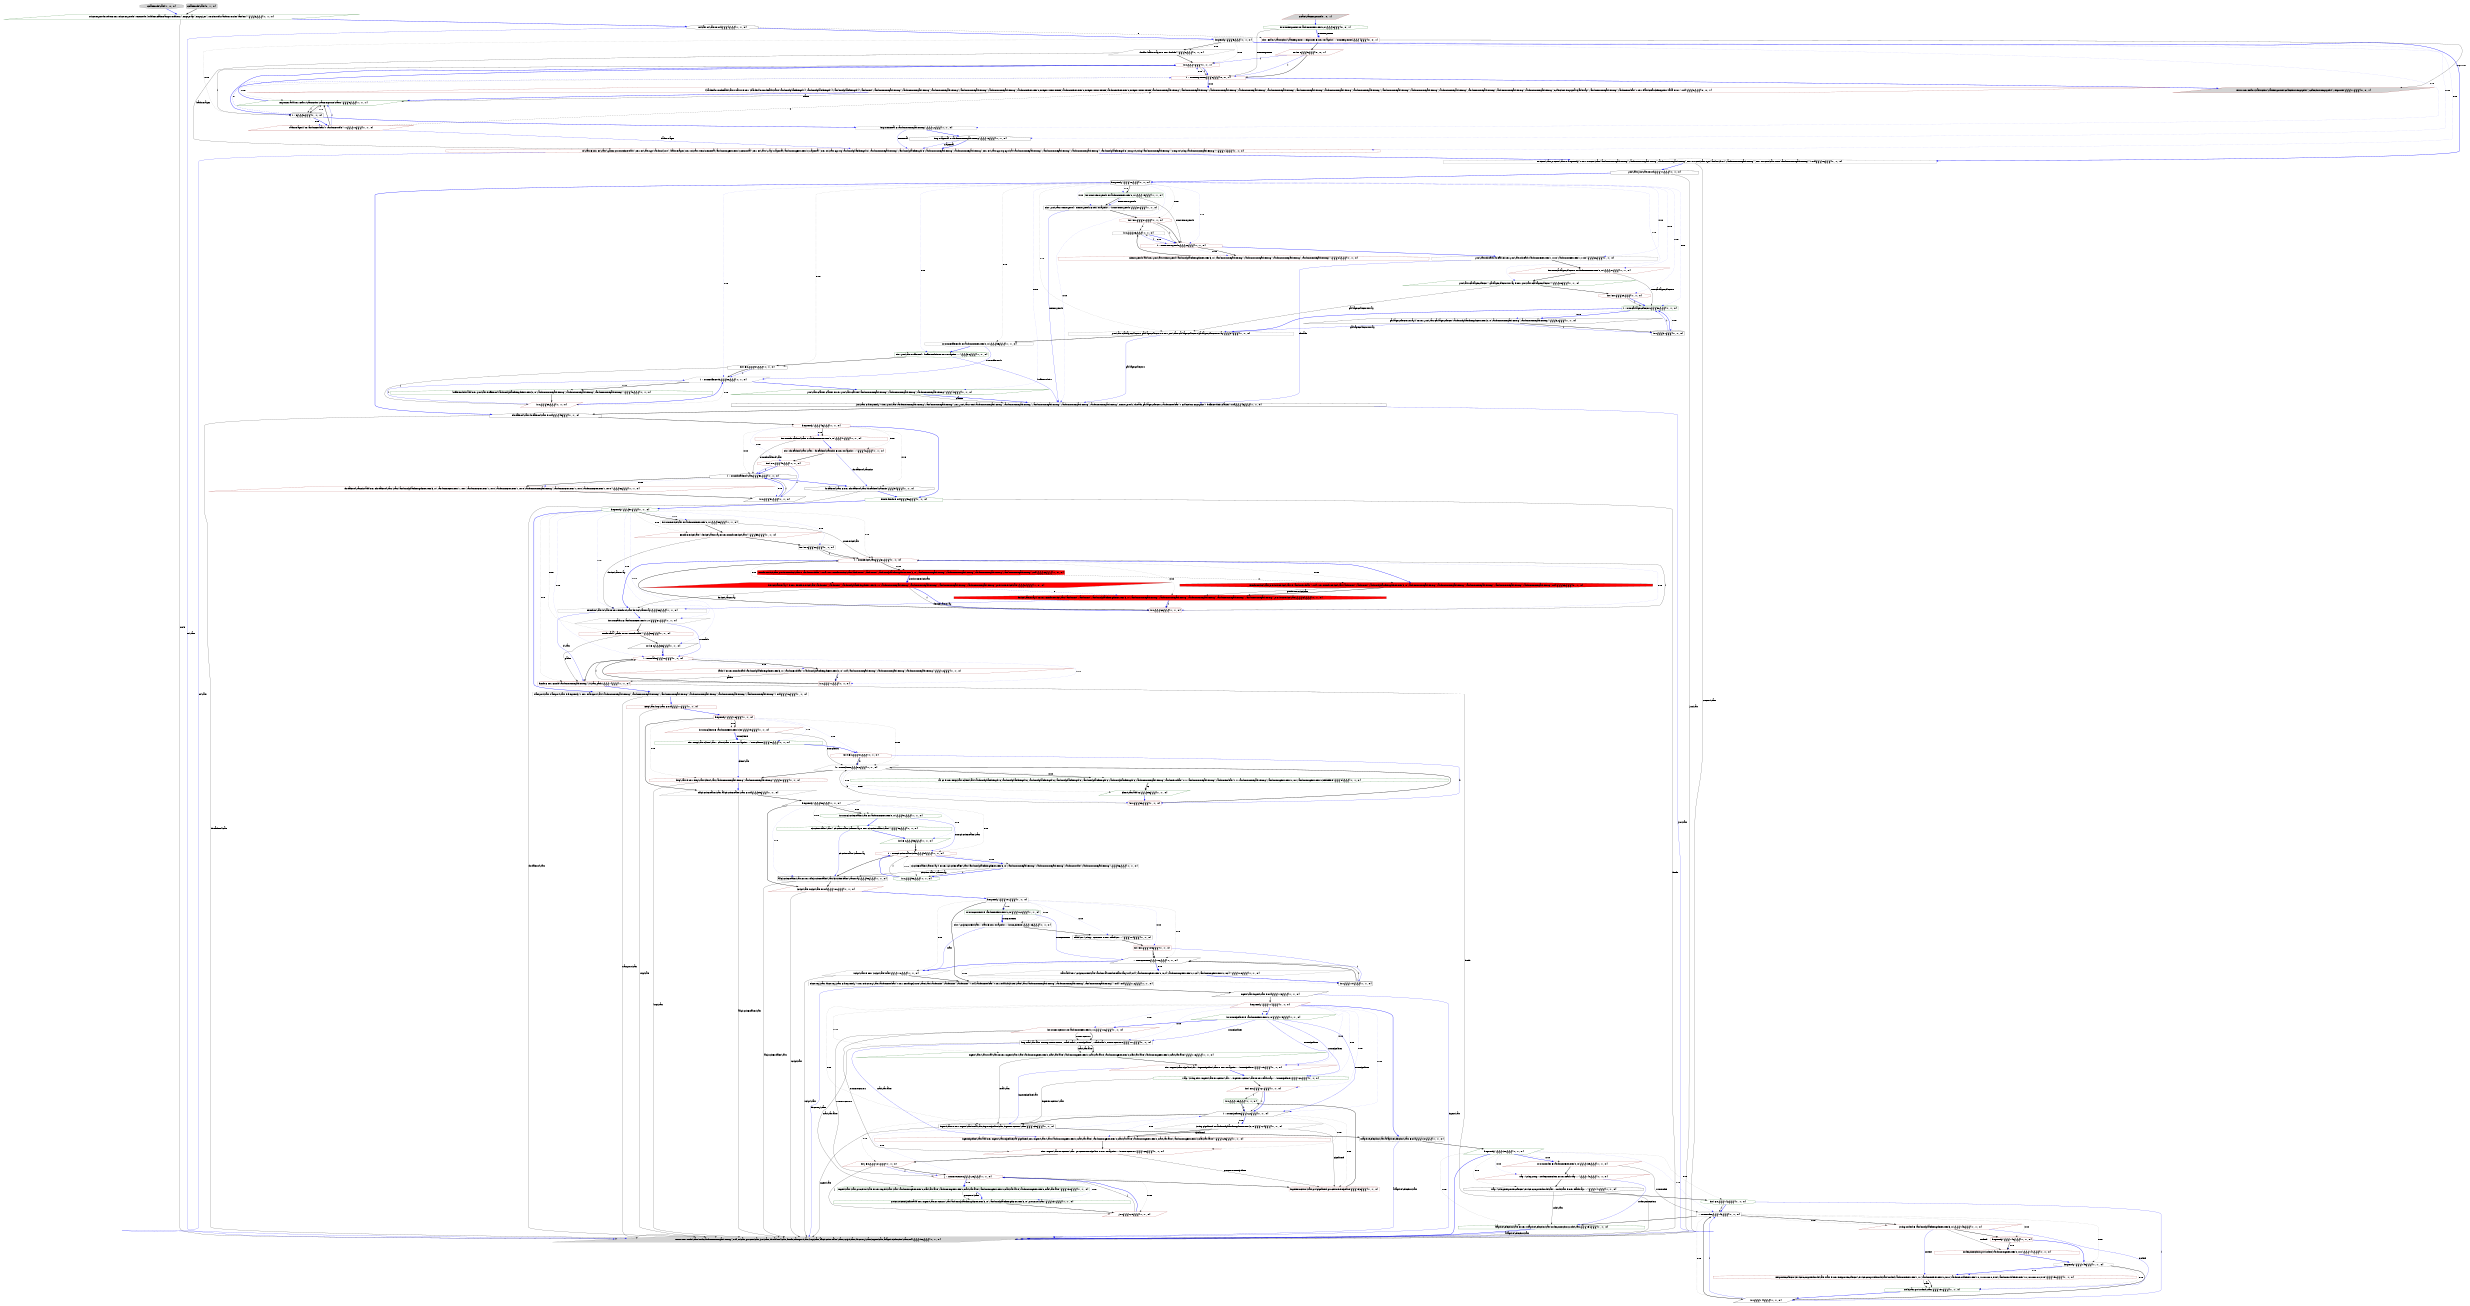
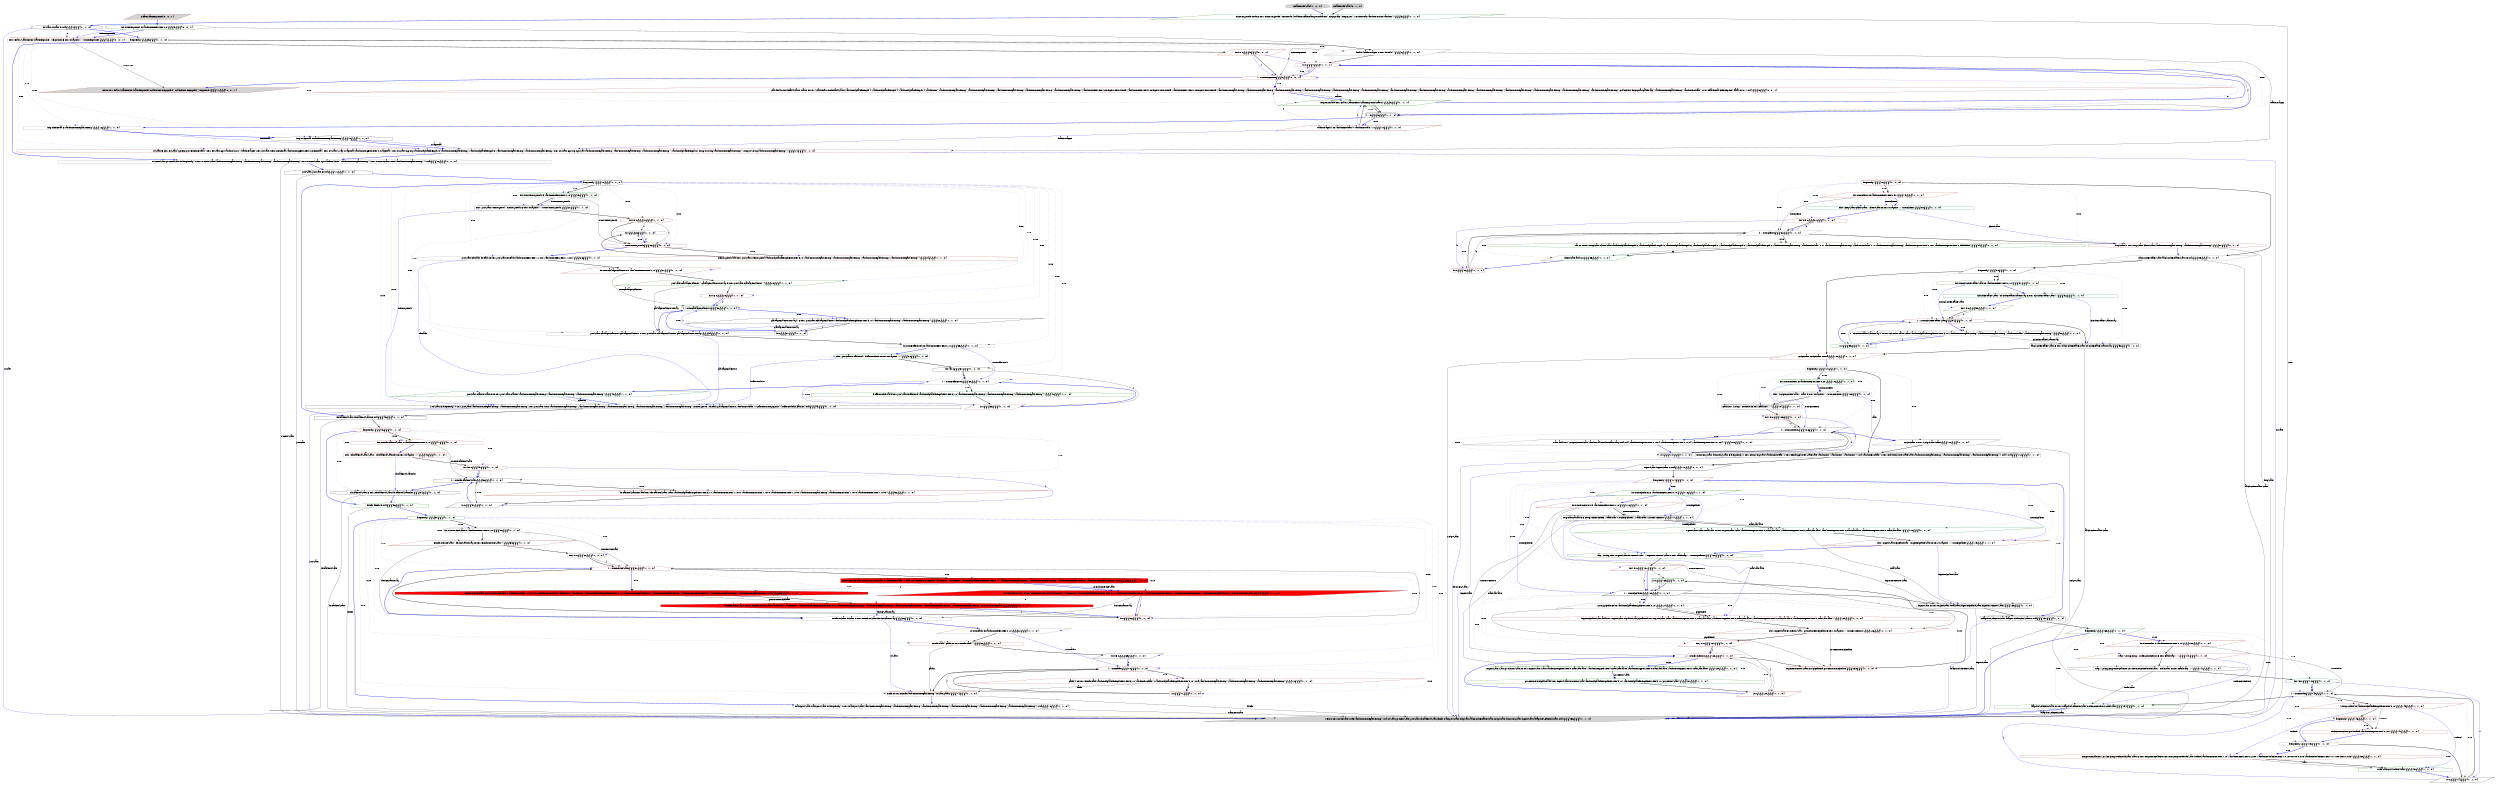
(671, 707) -> none
(987, 1130) -> (1488, 648)
